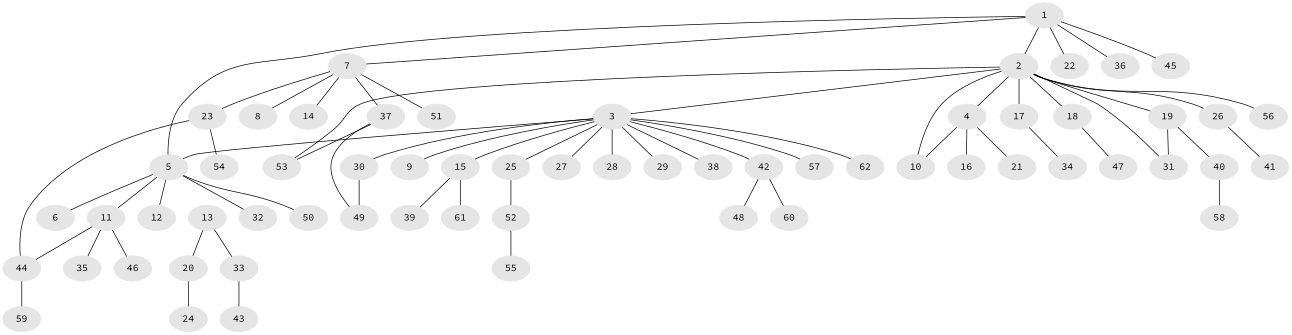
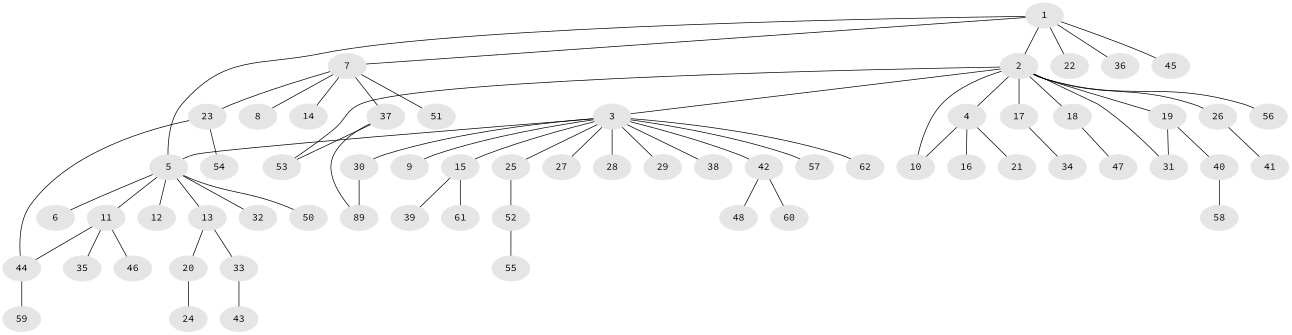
none -> (188, 193)
(359, 218) -> (359, 218)
